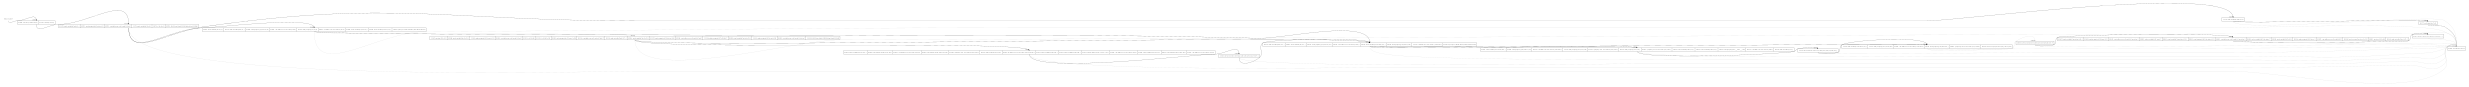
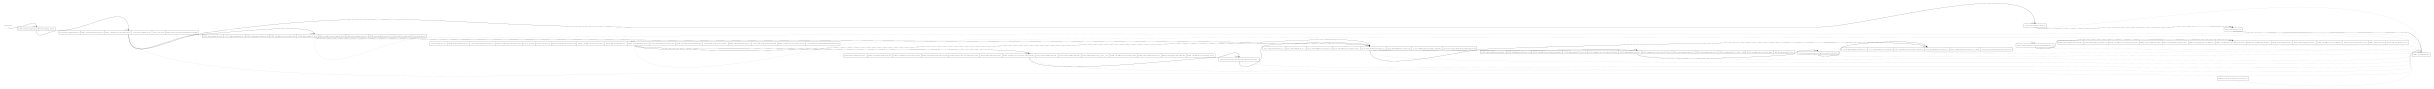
(2332, 42) -> none
